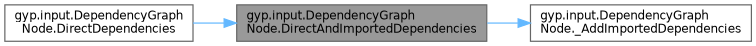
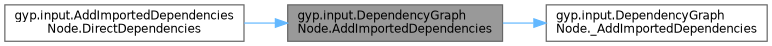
(99, 23) -> (124, 23)
(362, 23) -> (395, 23)
